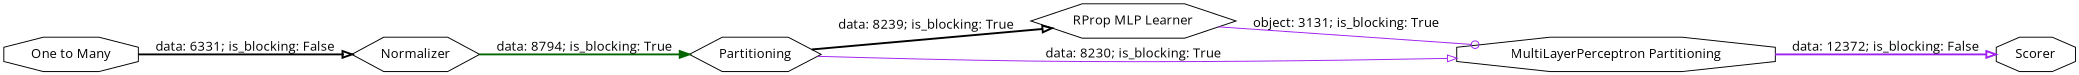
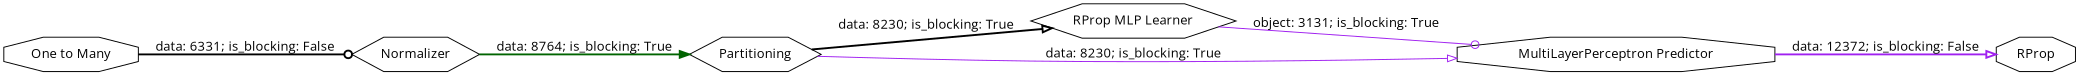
(926, 25) -> (926, 25)
(584, 47) -> (584, 47)
(241, 54) -> (241, 54)
(1616, 54) -> (1616, 54)
(2036, 54) -> (2036, 54)
